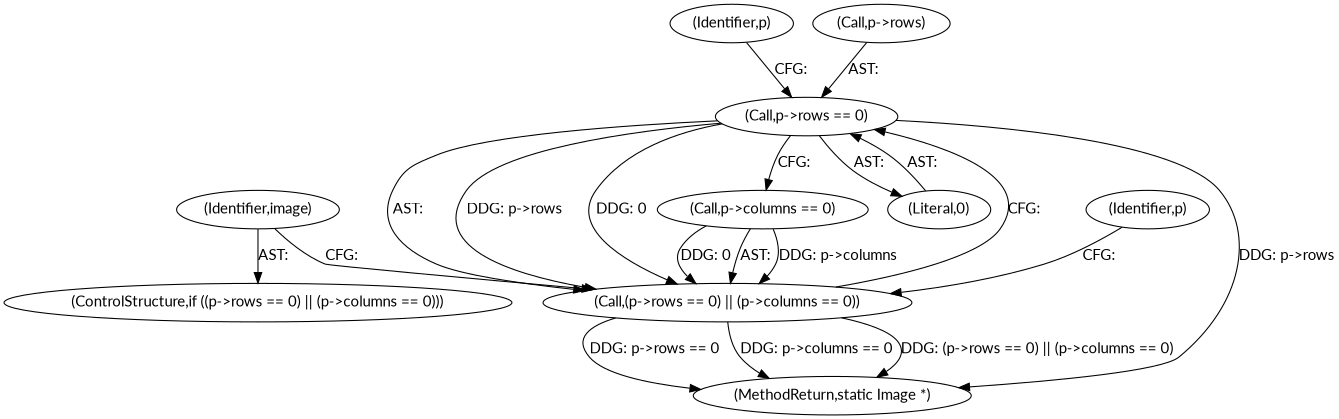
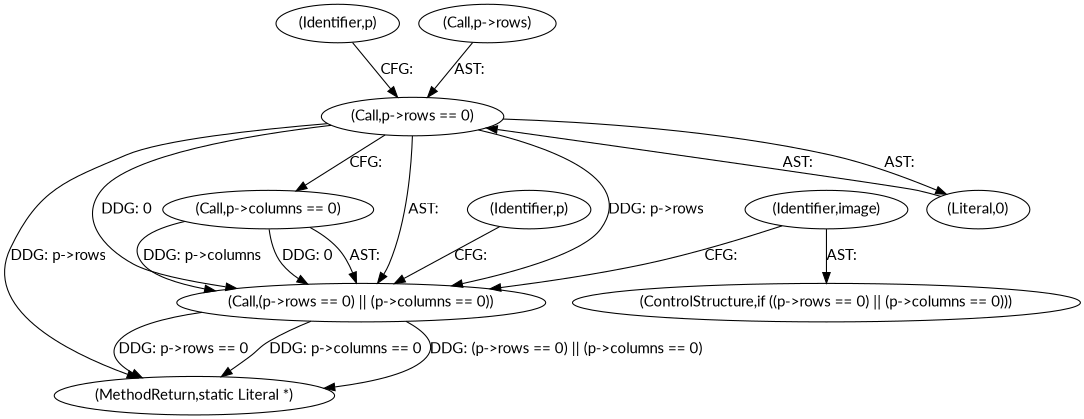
(1000, 229) -> none
(832, 396) -> (194, 396)
